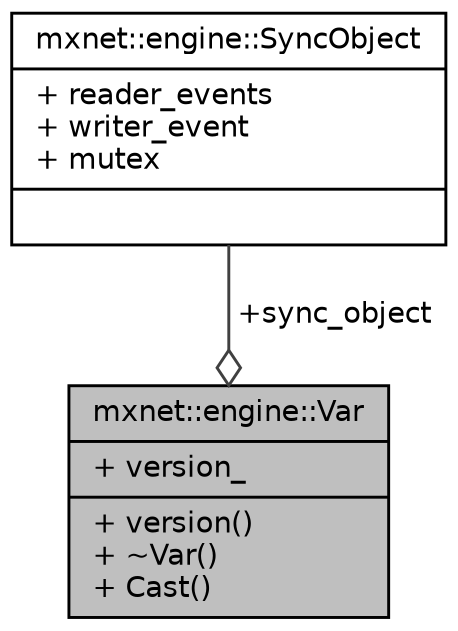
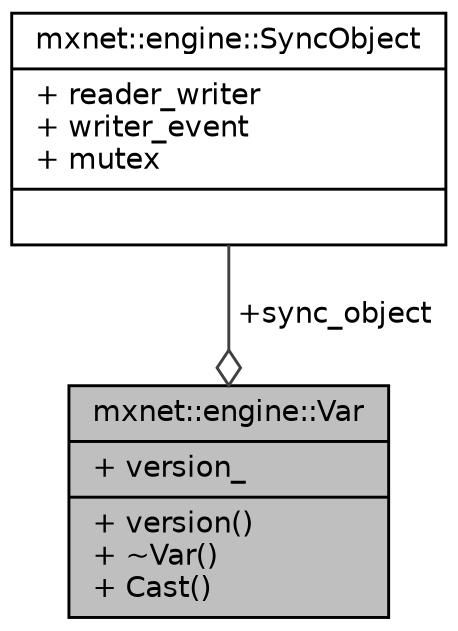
(155, 95) -> (148, 95)
